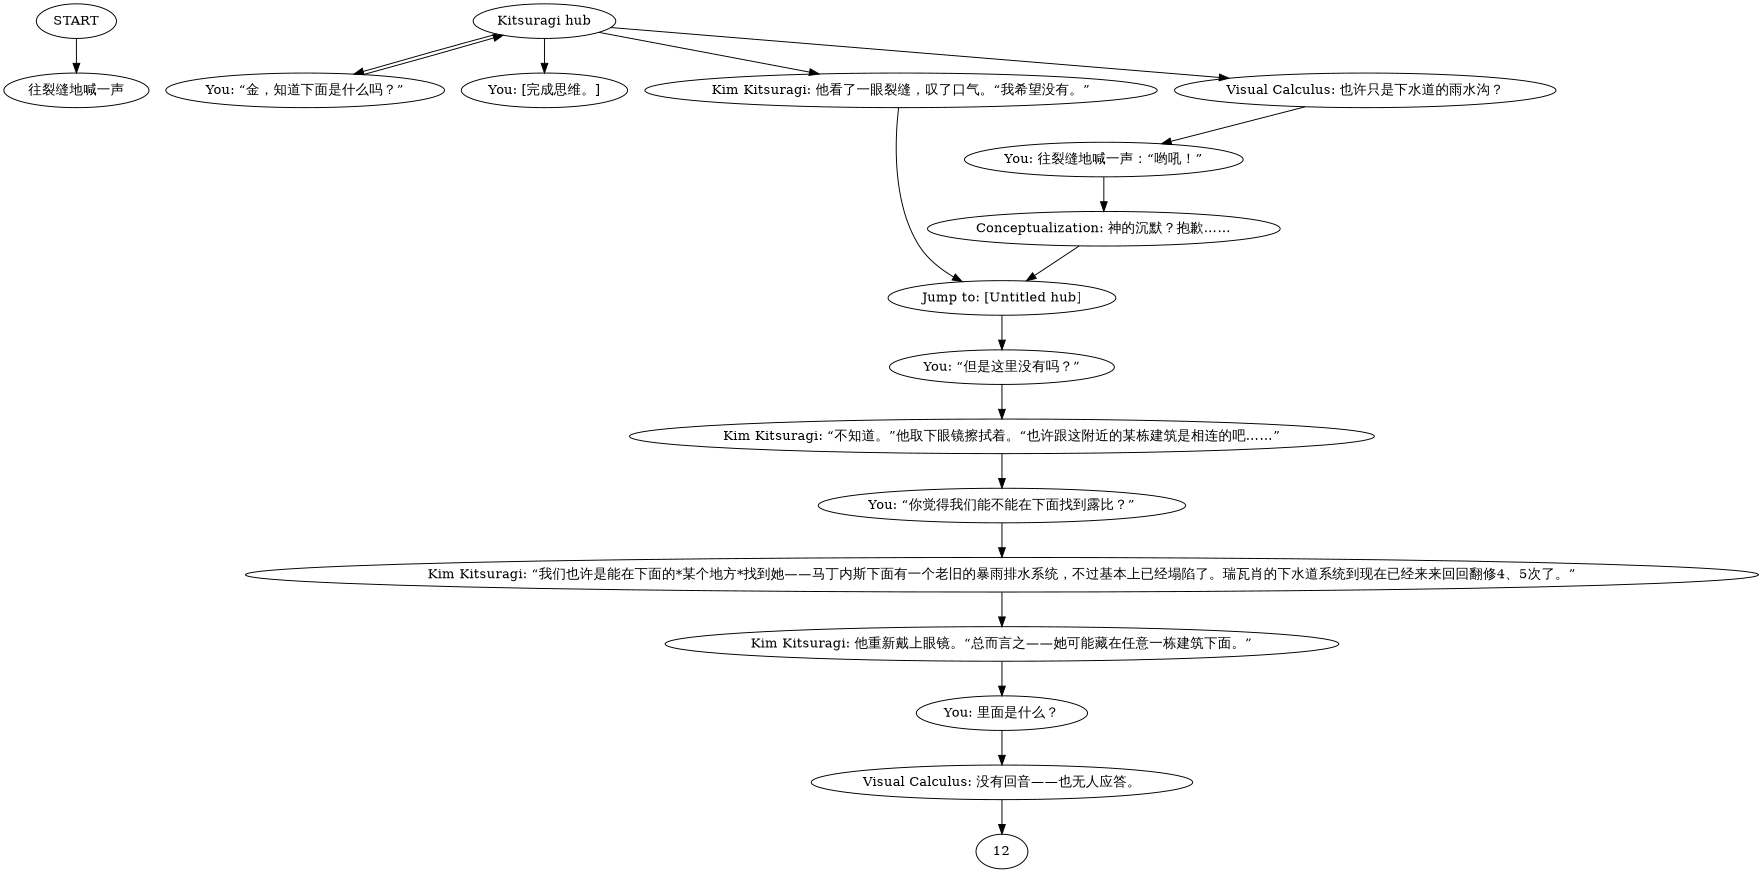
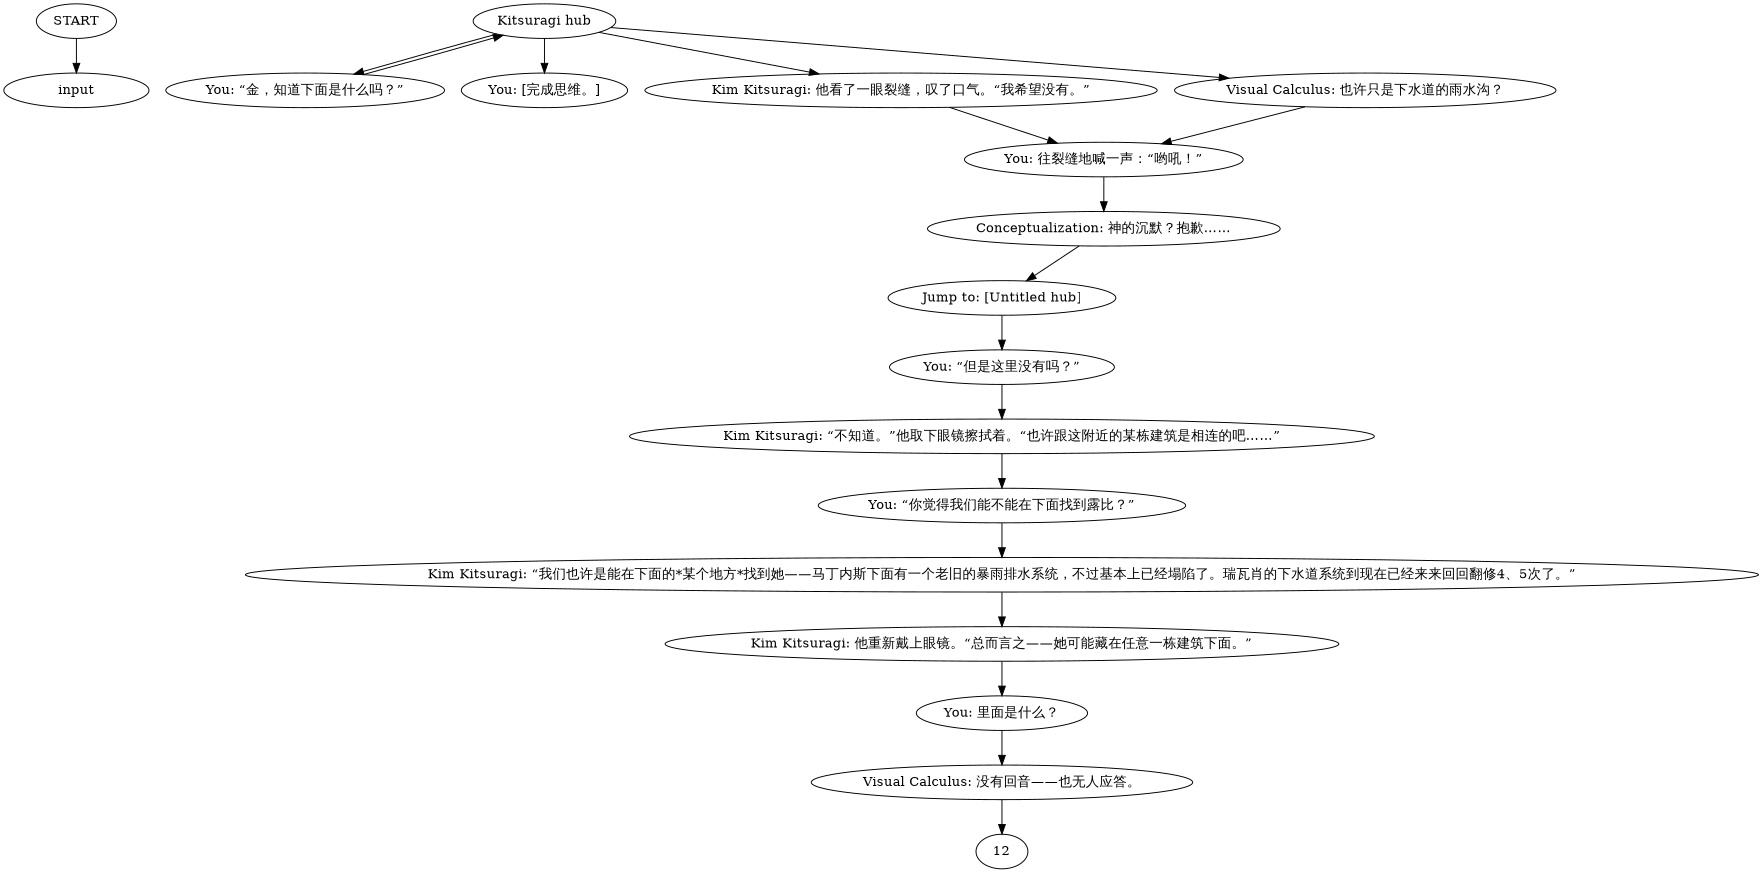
(76, 90) -> (76, 90)
(902, 202) -> (999, 124)
